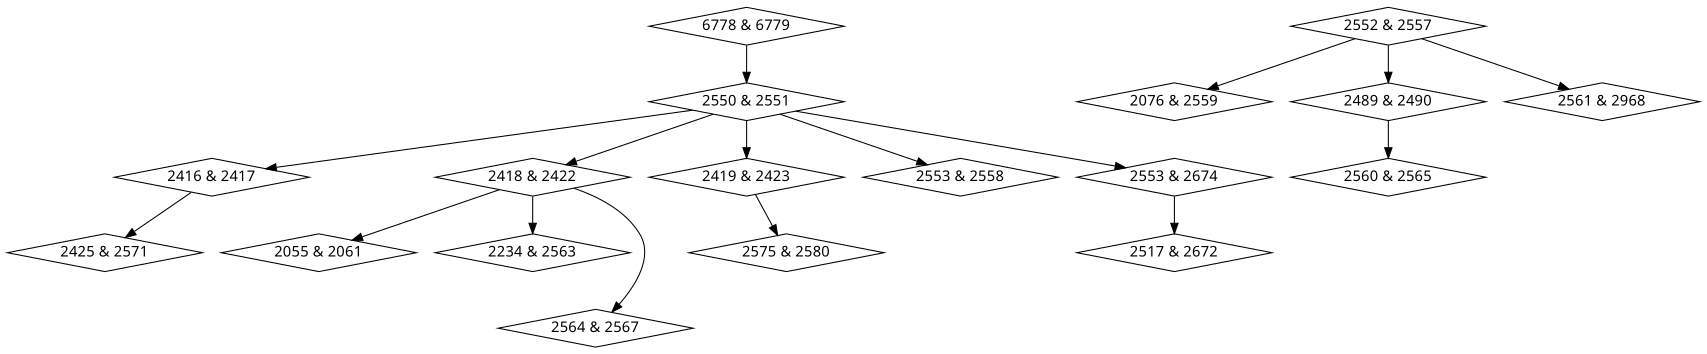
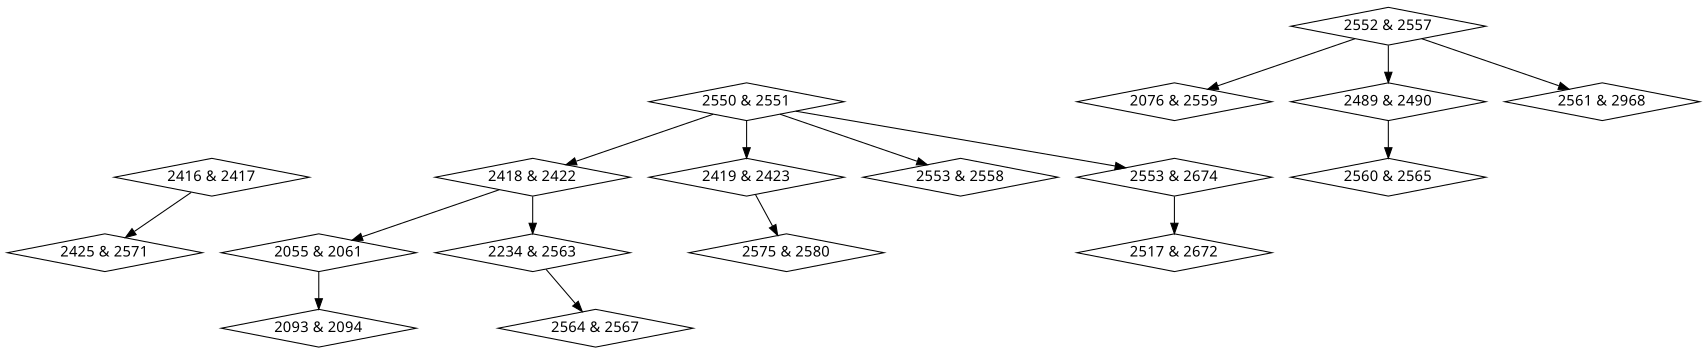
(747, 26) -> none
(484, 139) -> none
(639, 233) -> (561, 286)
none -> (319, 328)
